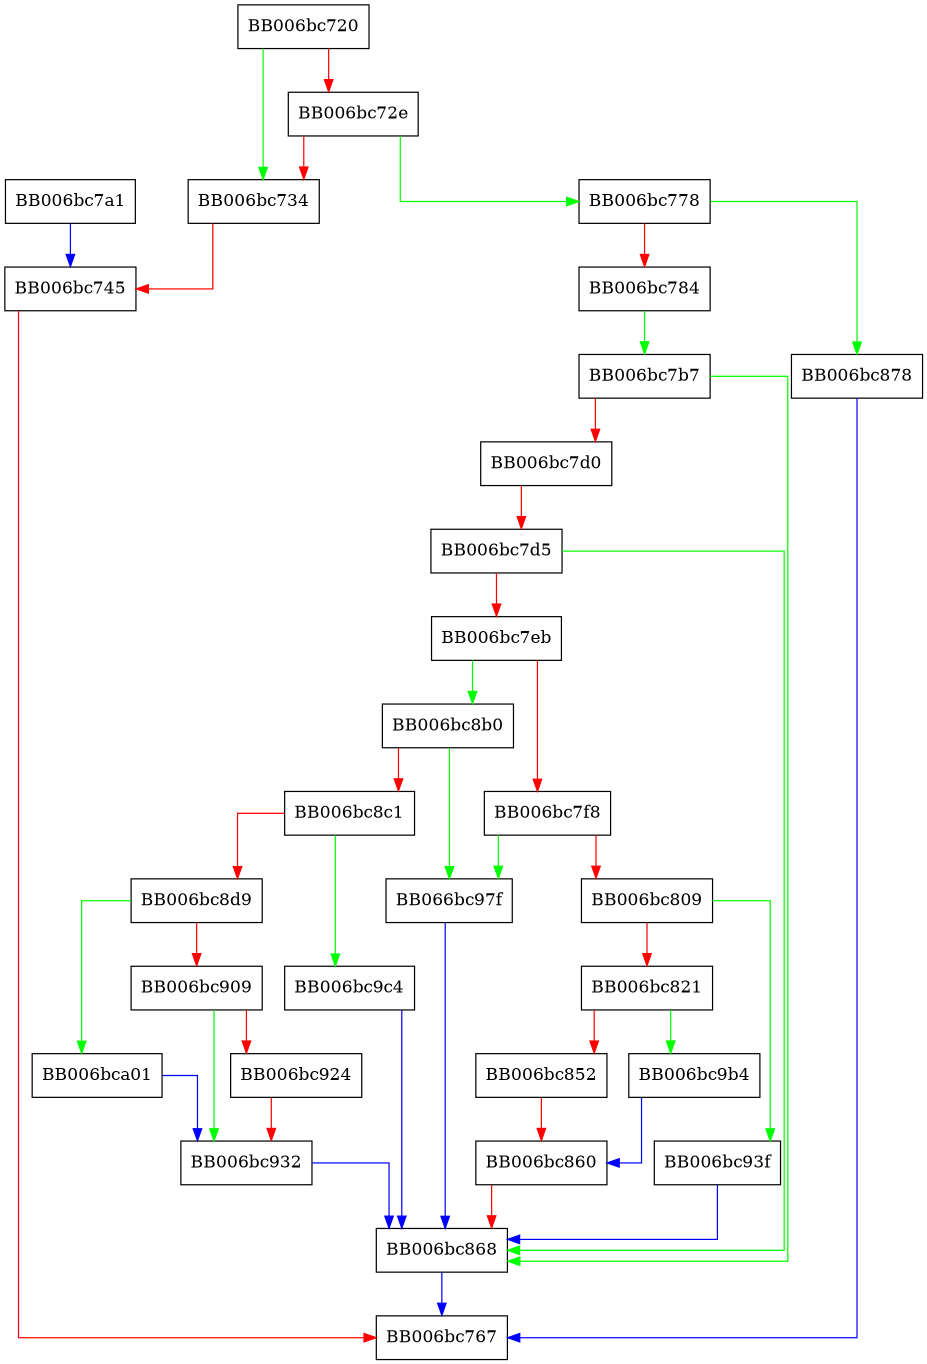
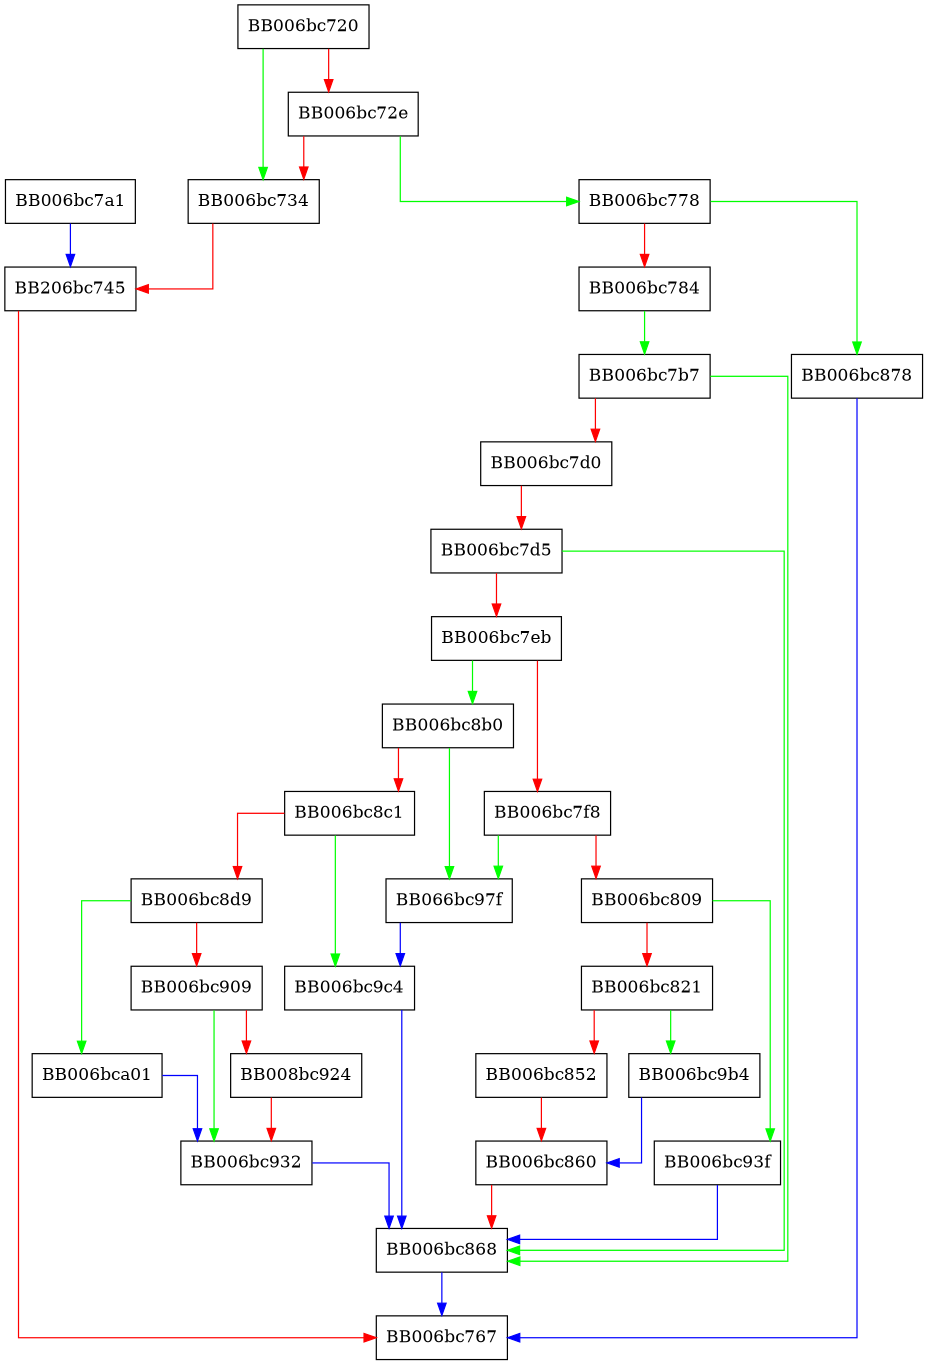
(70, 289) -> (70, 289)
(445, 1069) -> (400, 938)
(296, 1076) -> (296, 1076)
